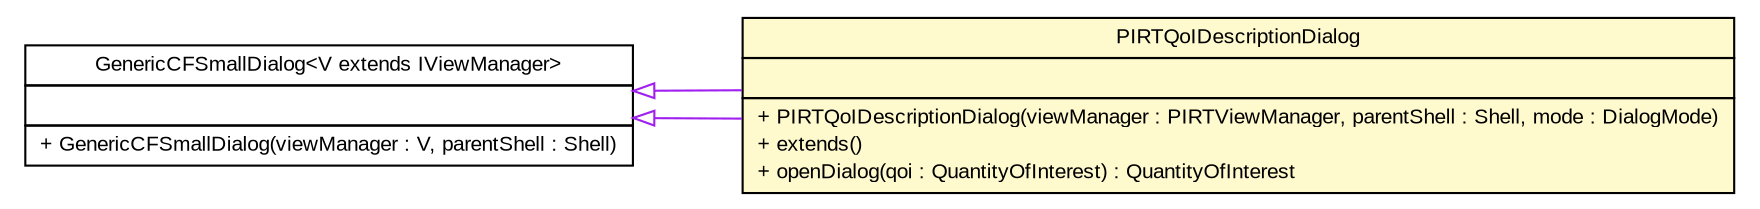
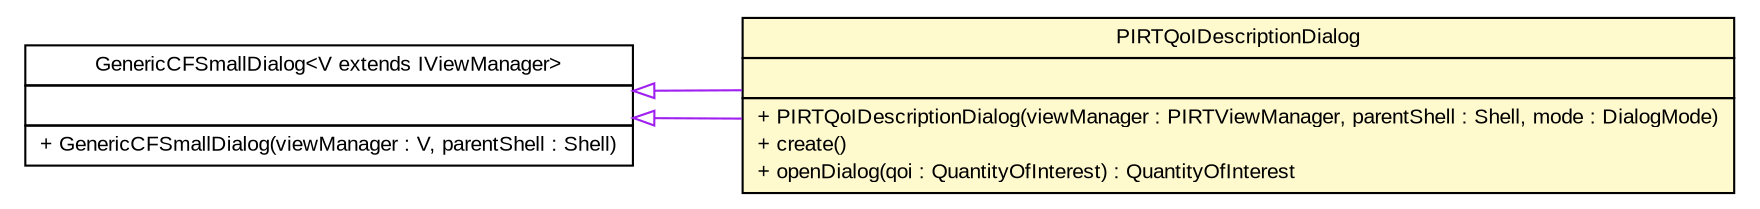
(810, 145) -> (803, 145)
